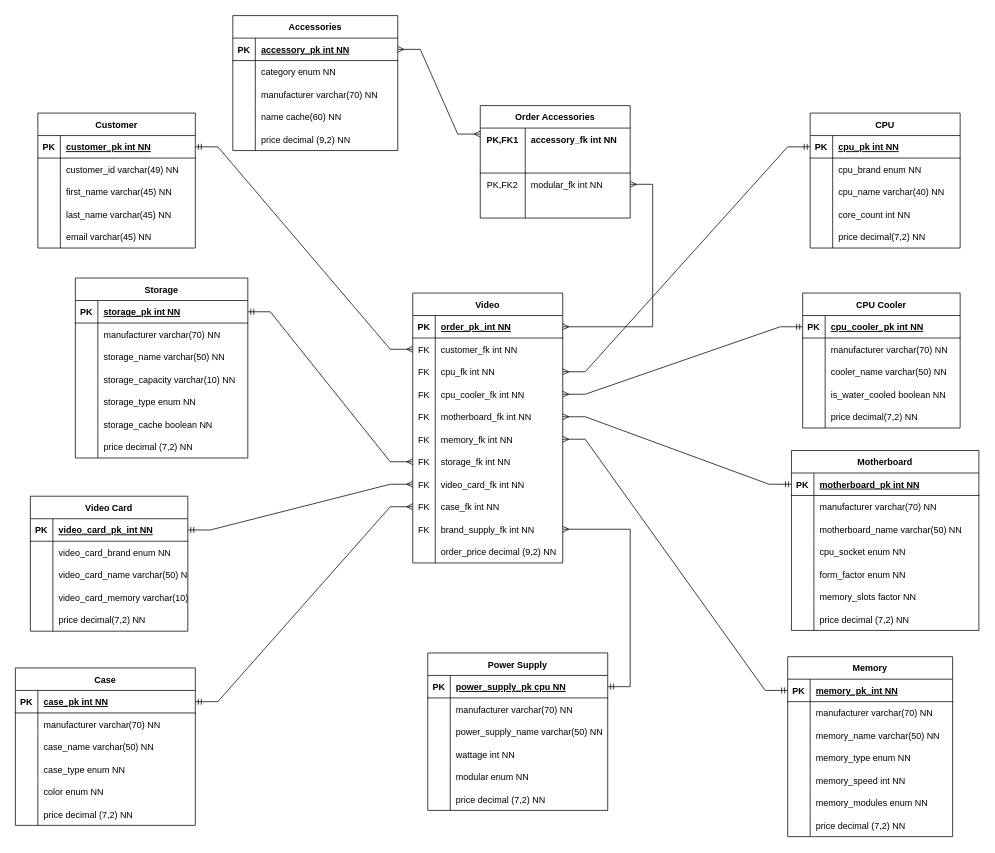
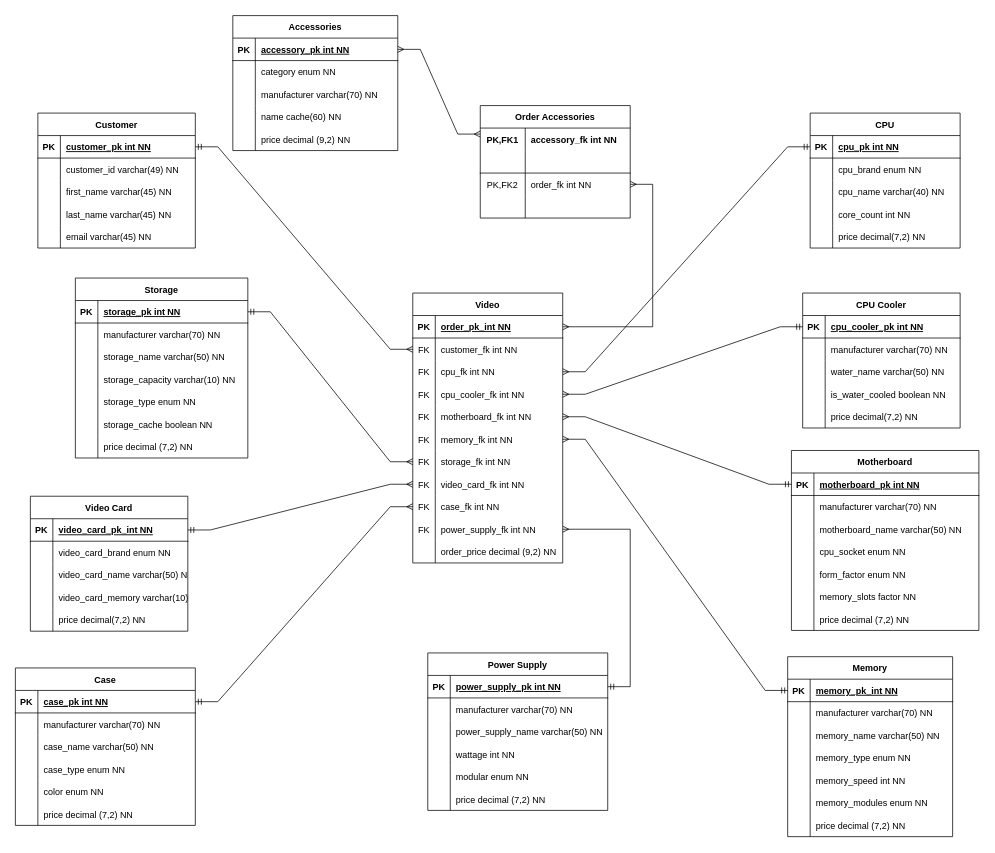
(569, 185) -> (565, 185)
(893, 372) -> (892, 372)
(492, 530) -> (492, 530)
(508, 687) -> (507, 687)
